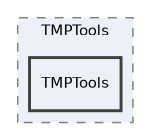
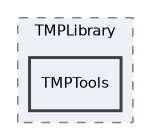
(75, 32) -> (75, 32)
